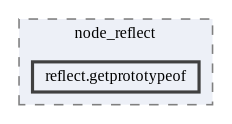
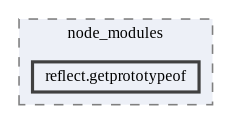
(116, 34) -> (116, 34)
